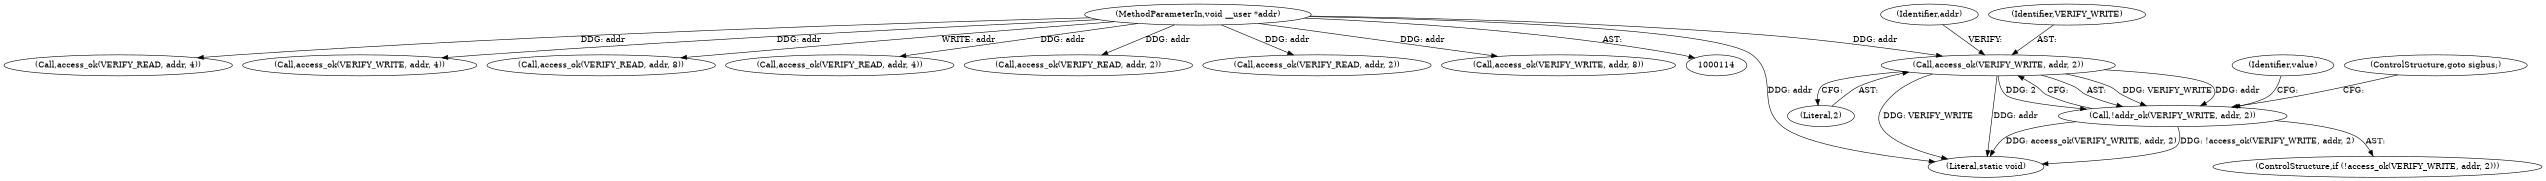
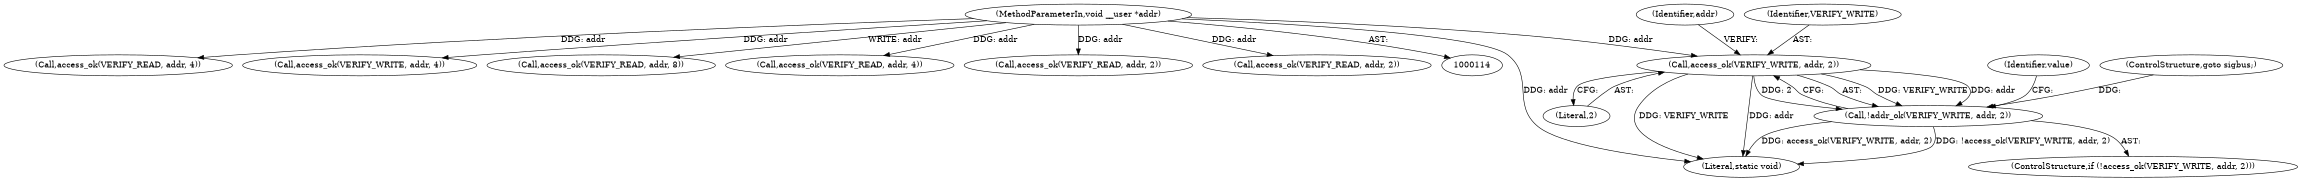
(1558, 65) -> none
(2355, 91) -> (2111, 91)
